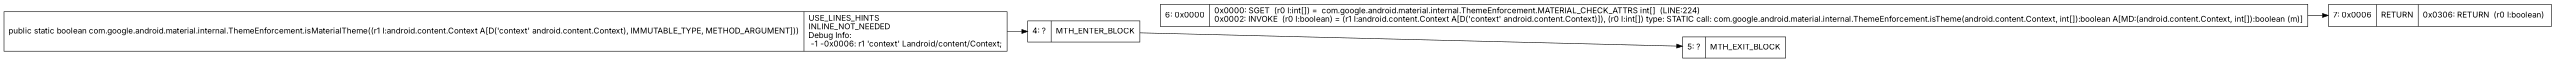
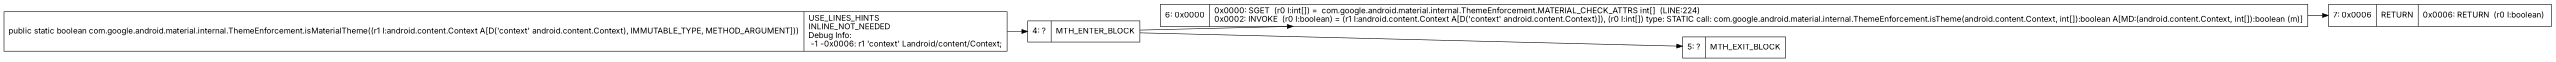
(2485, 15) -> (2485, 15)
none -> (1214, 28)
